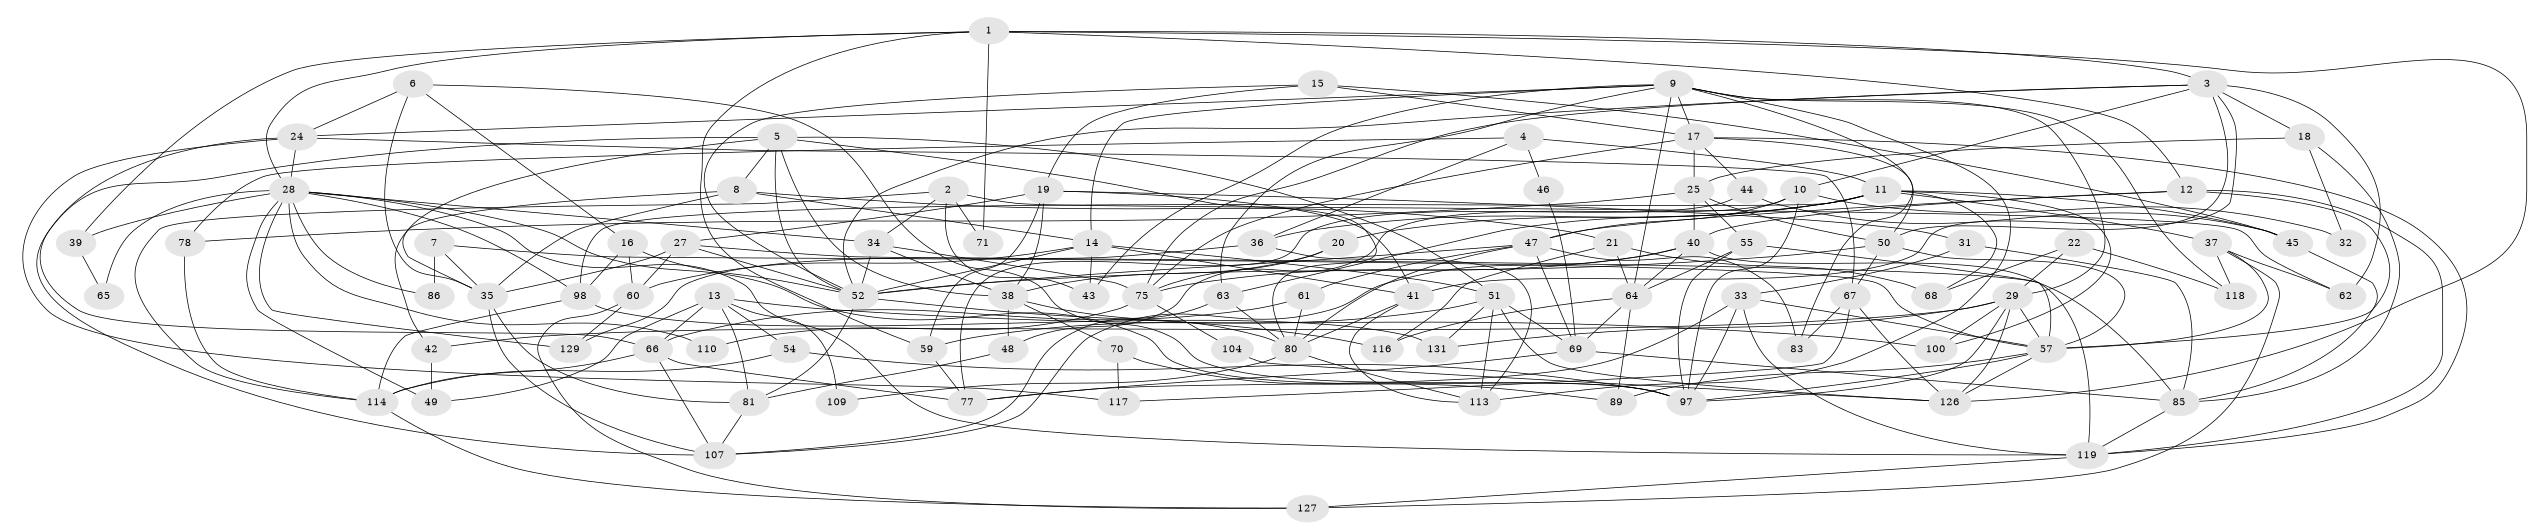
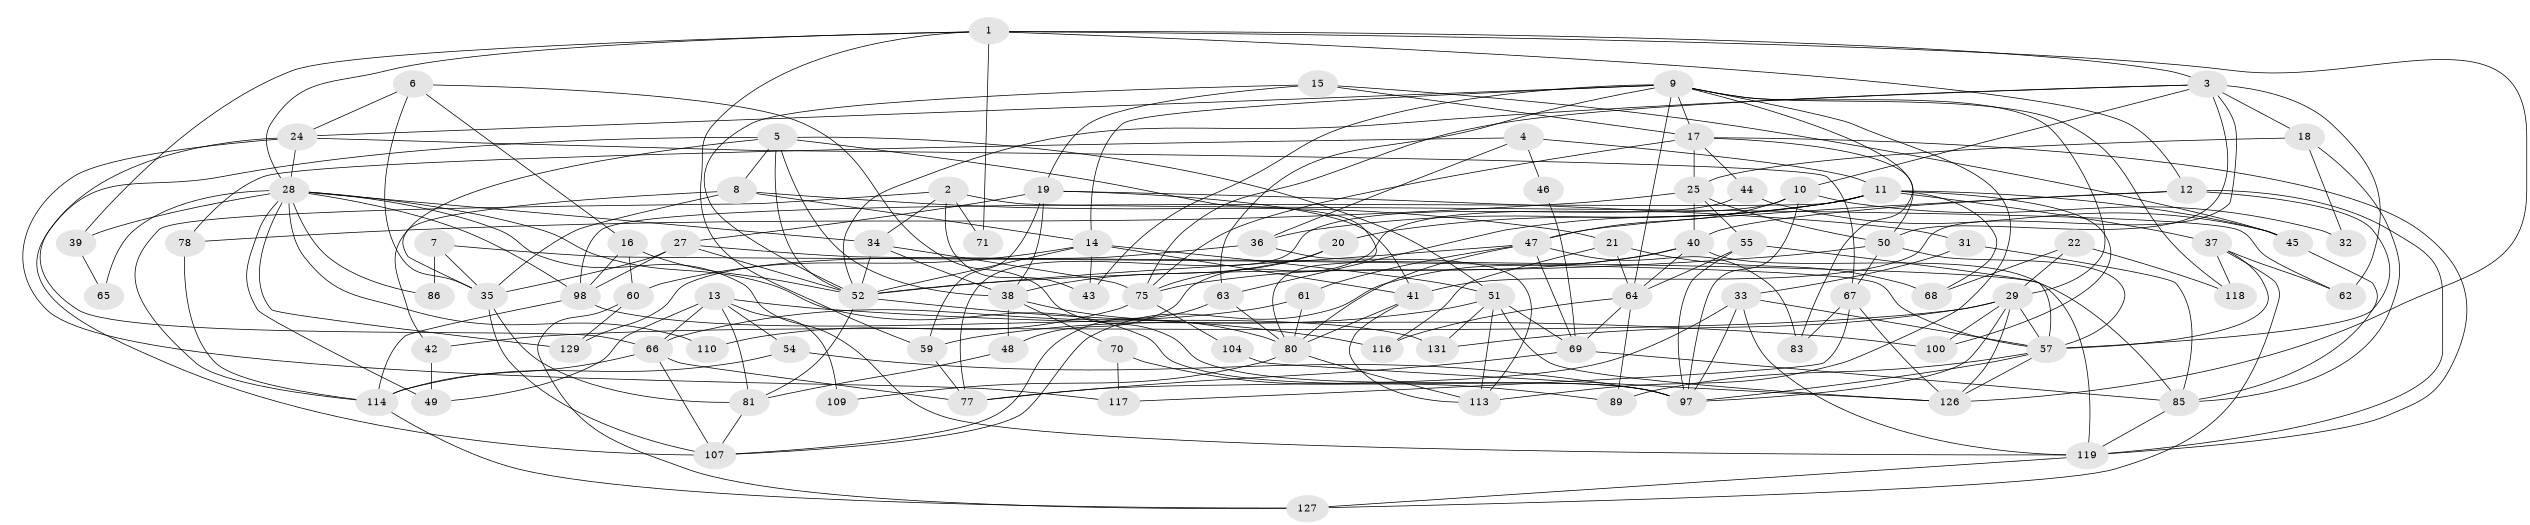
(654, 273) -> (626, 272)
